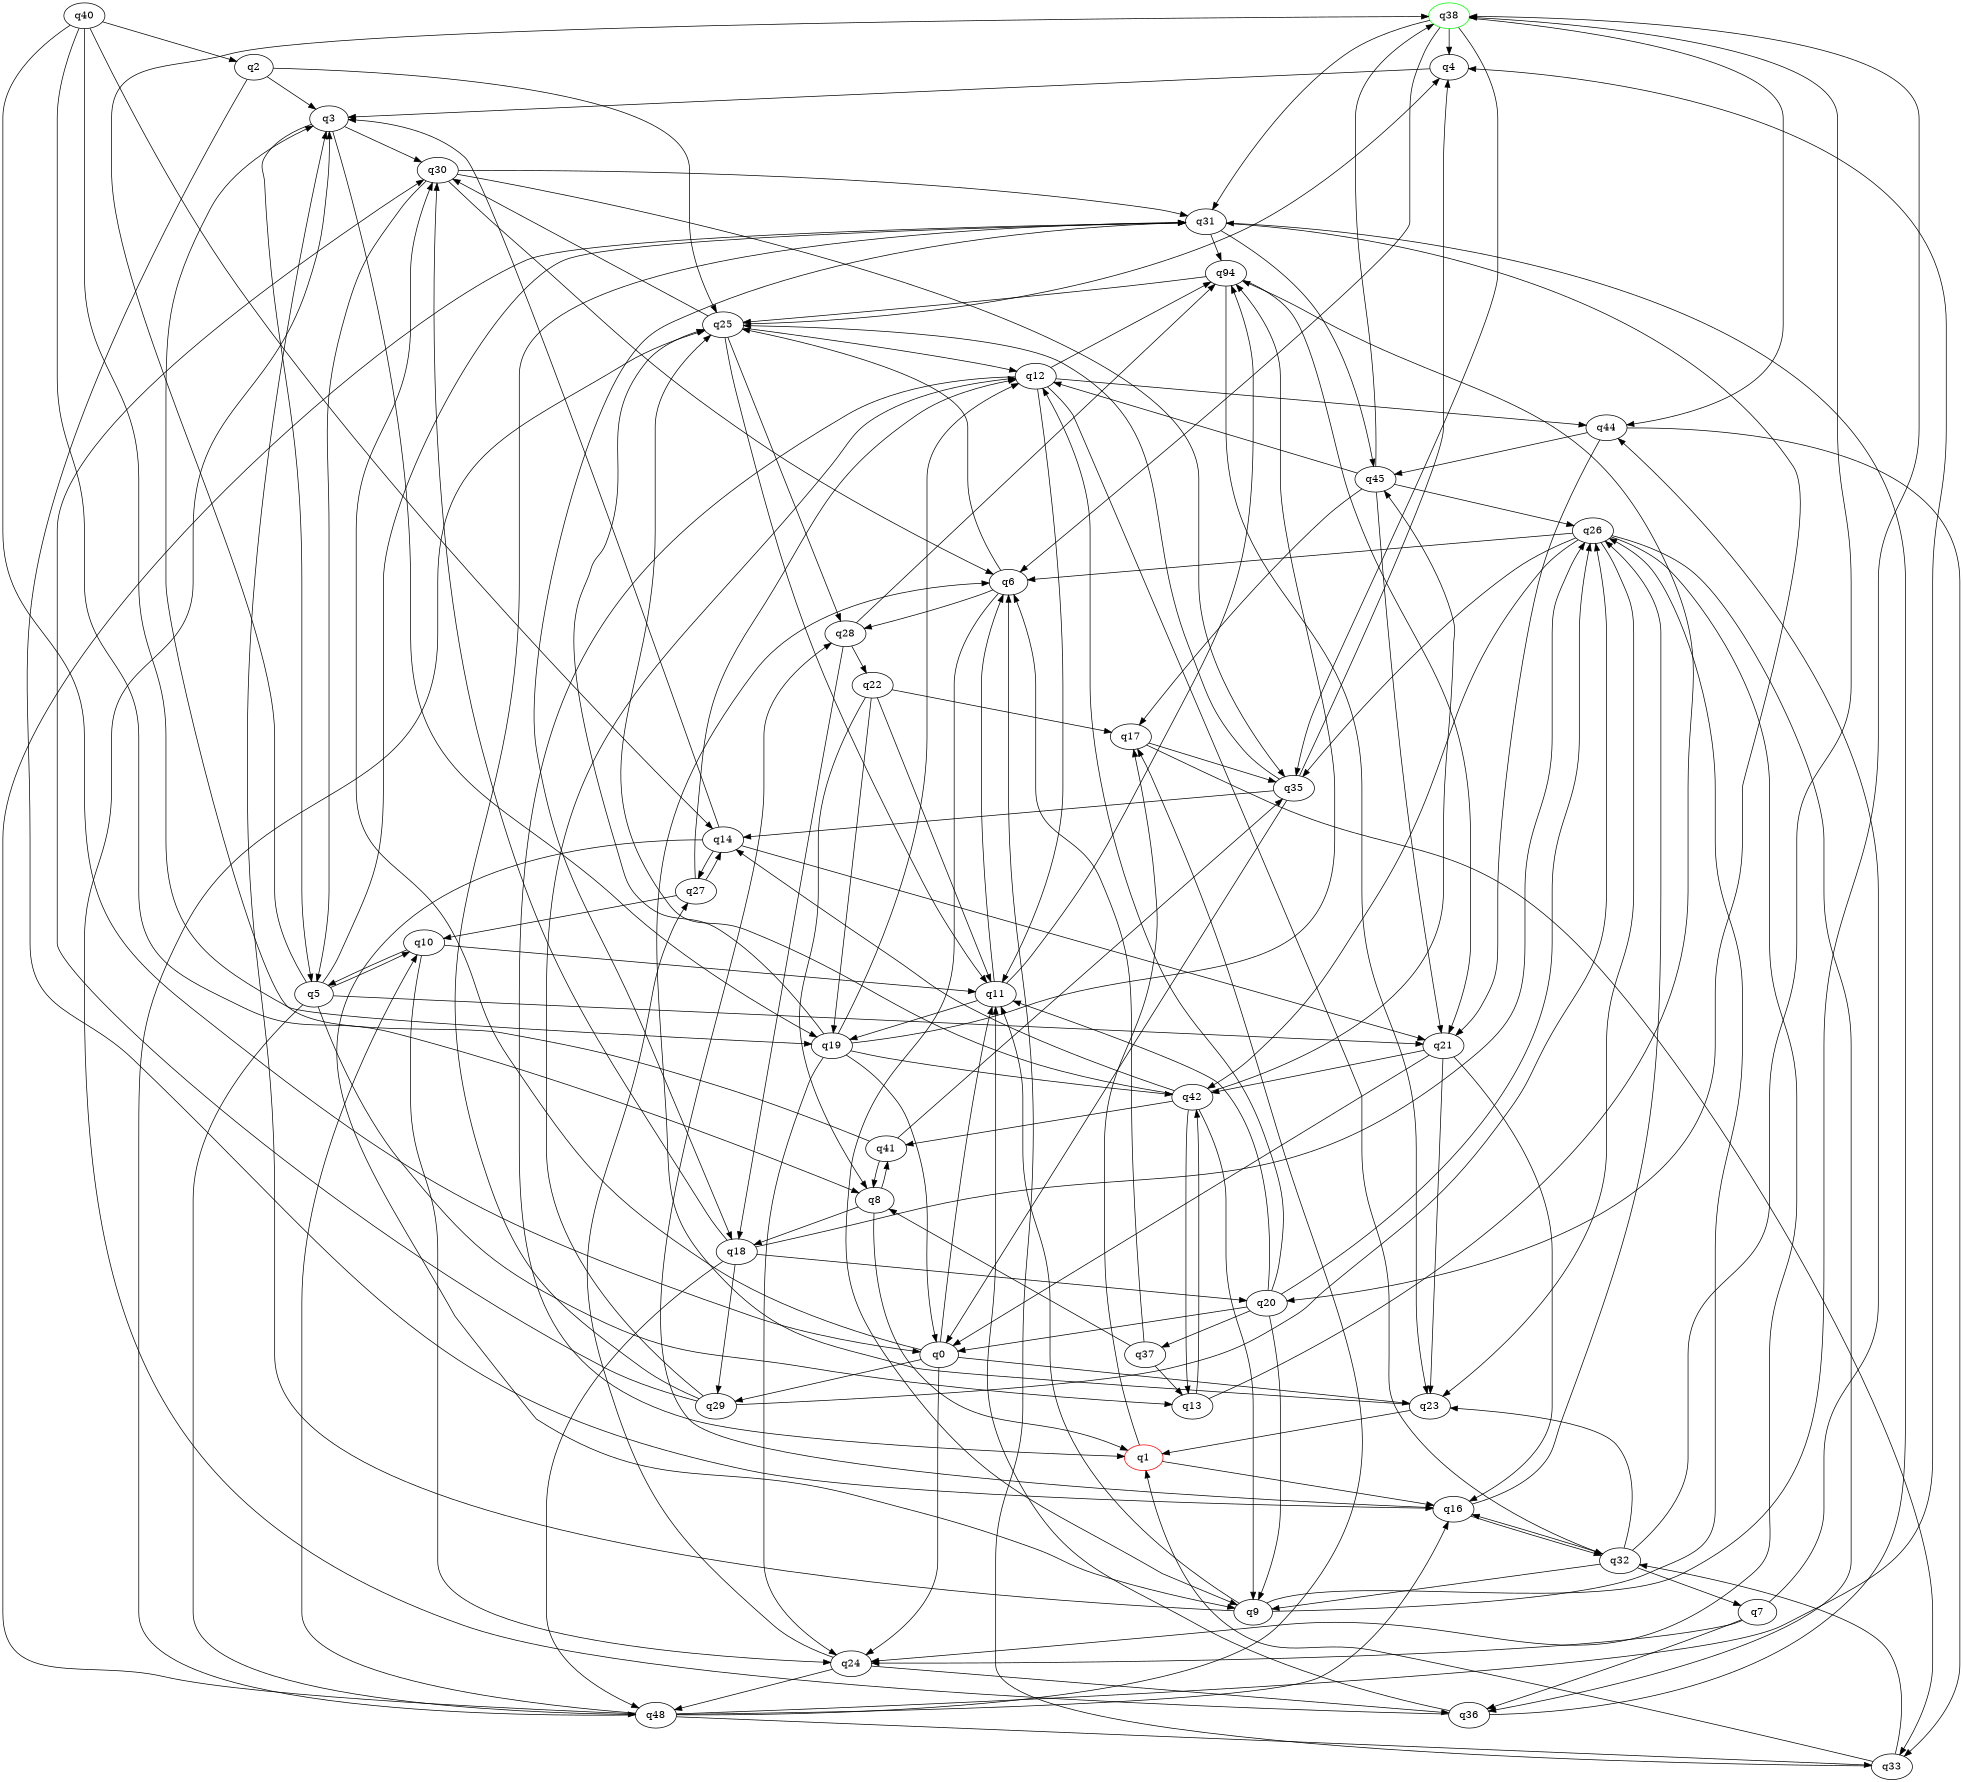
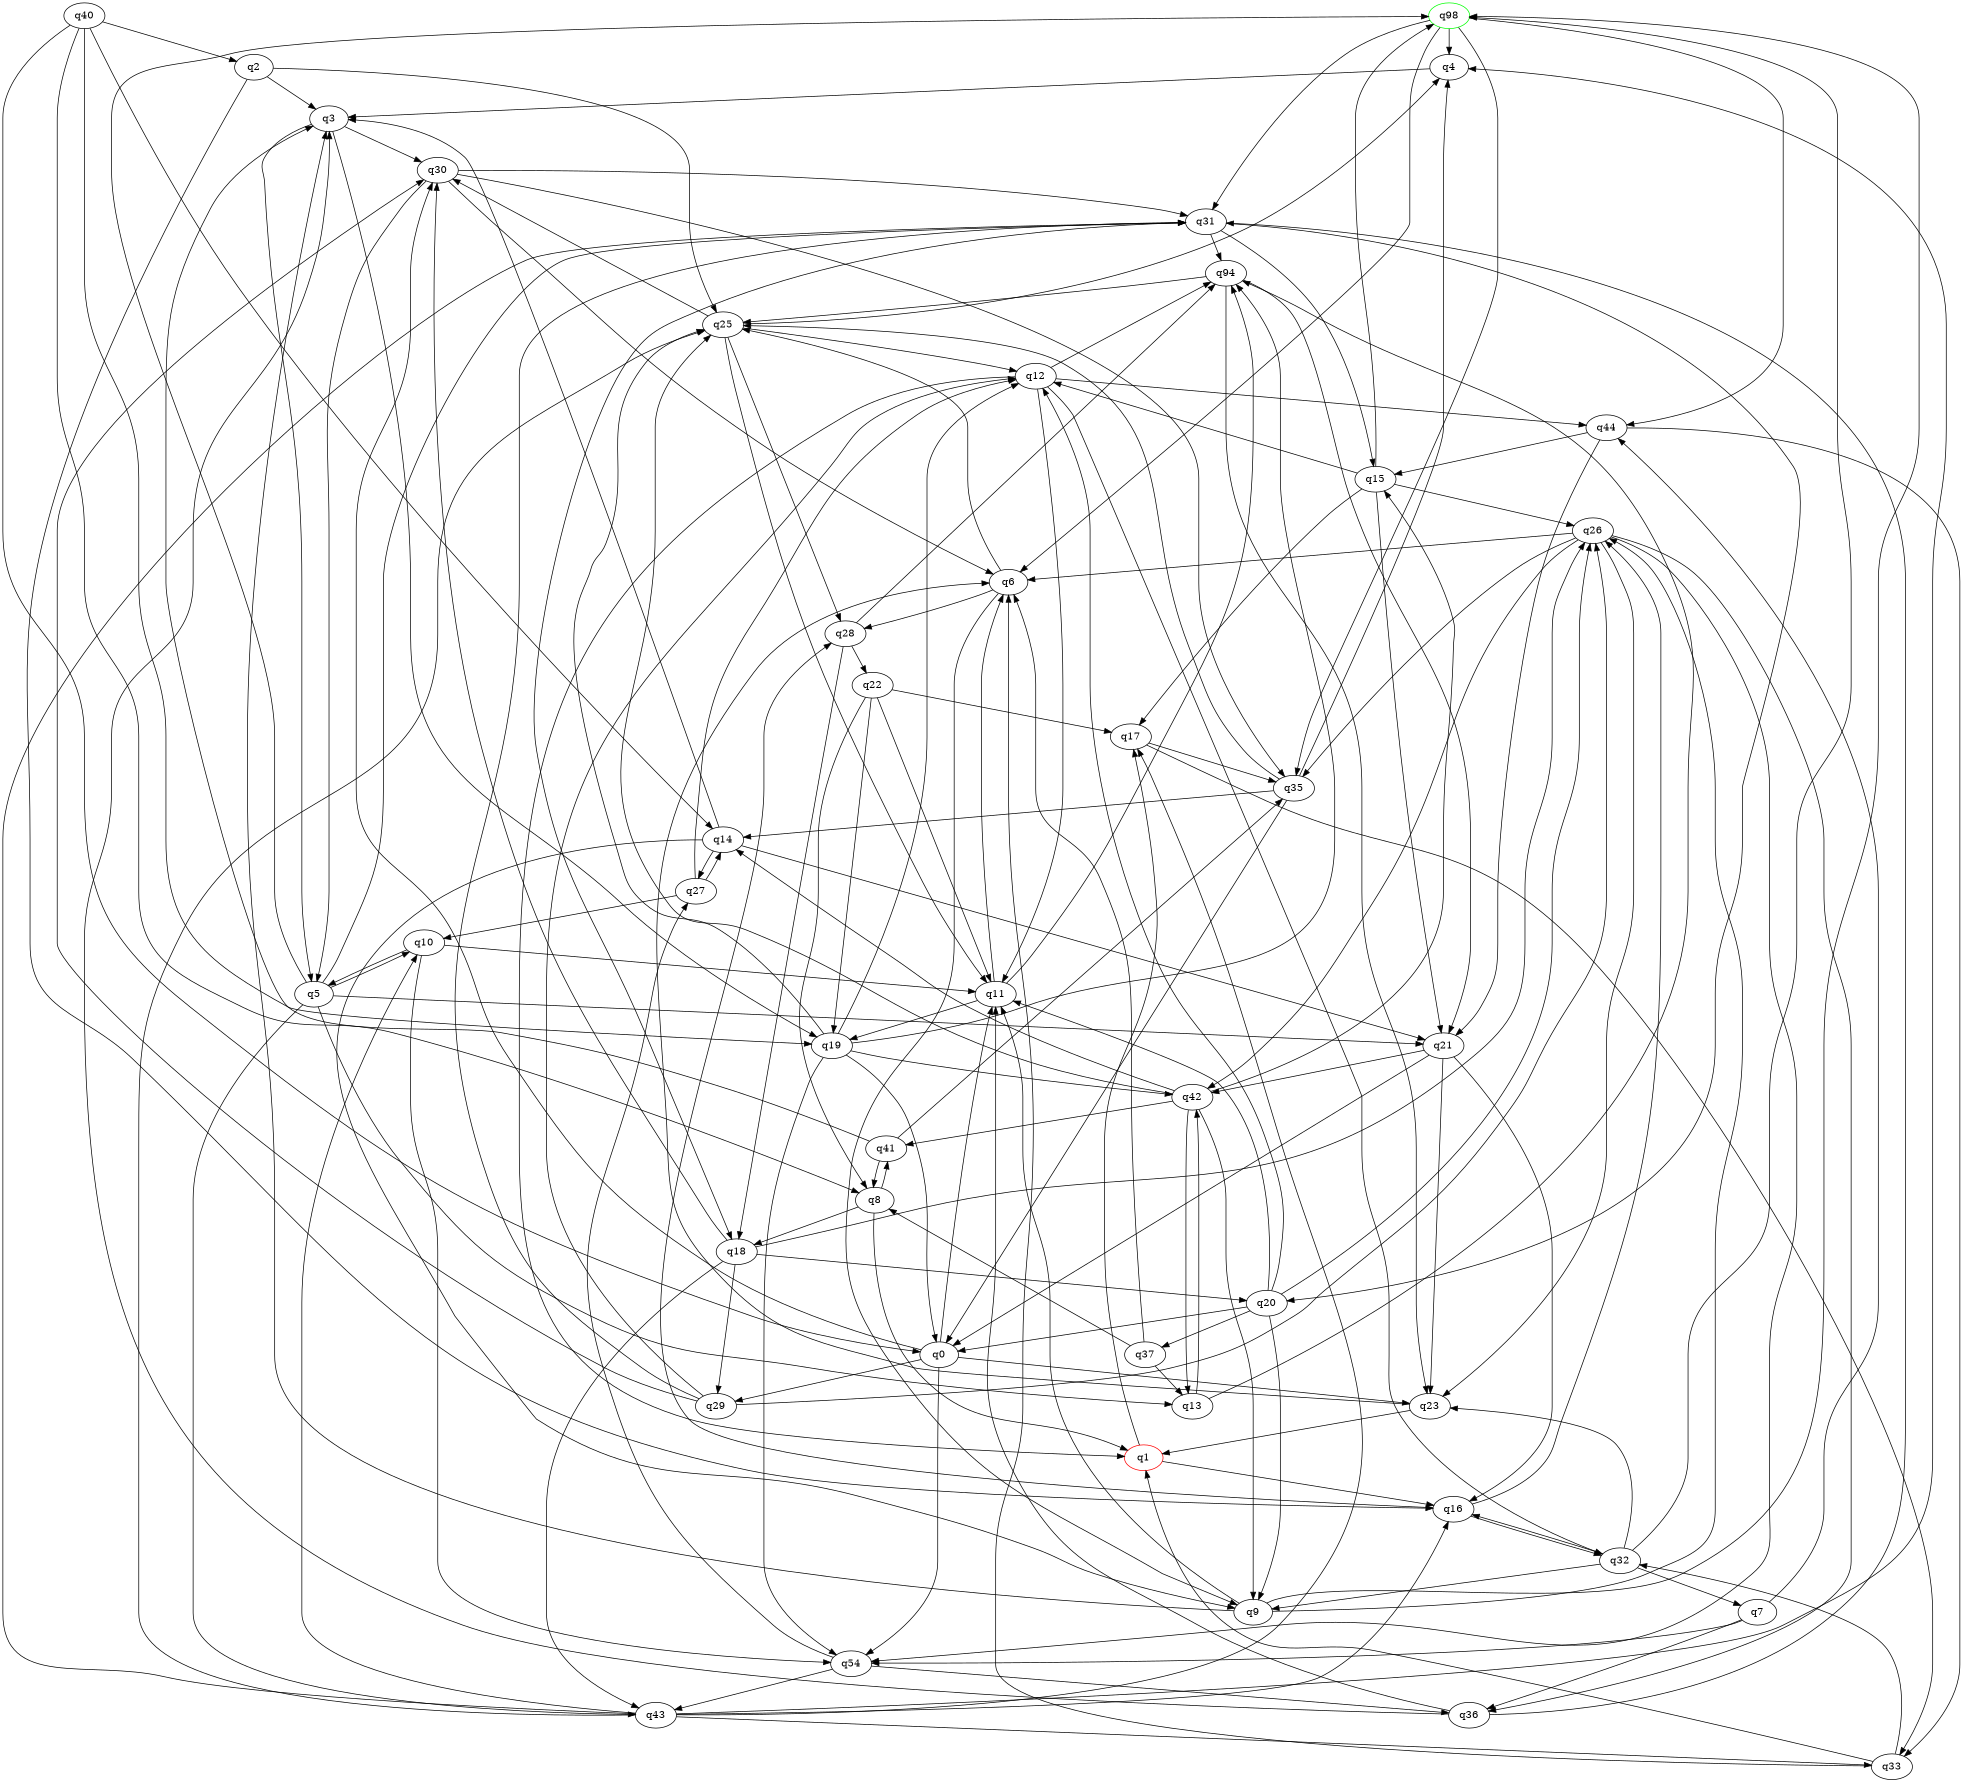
(1449, 16) -> (1449, 16)
(1375, 479) -> (1375, 479)
(851, 1664) -> (851, 1664)
(656, 1715) -> (656, 1715)
